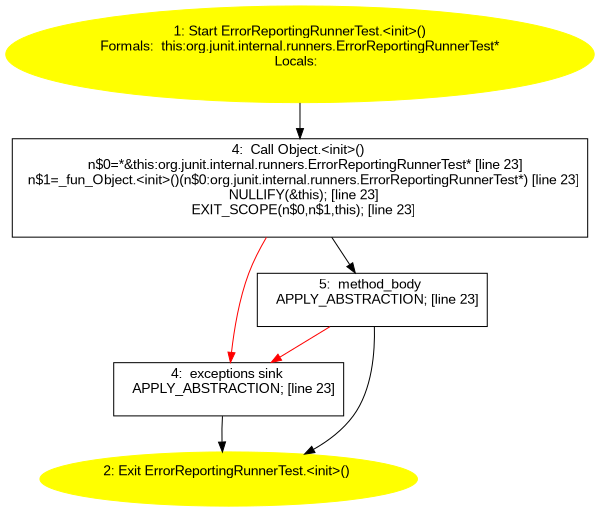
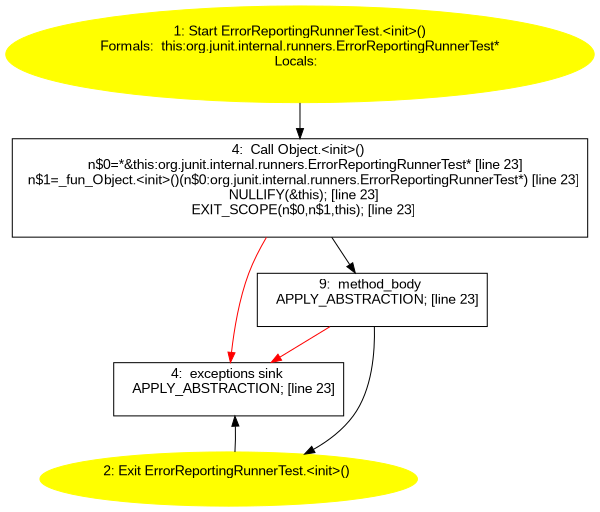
(372, 300) -> (372, 300)
(222, 429) -> (235, 439)
